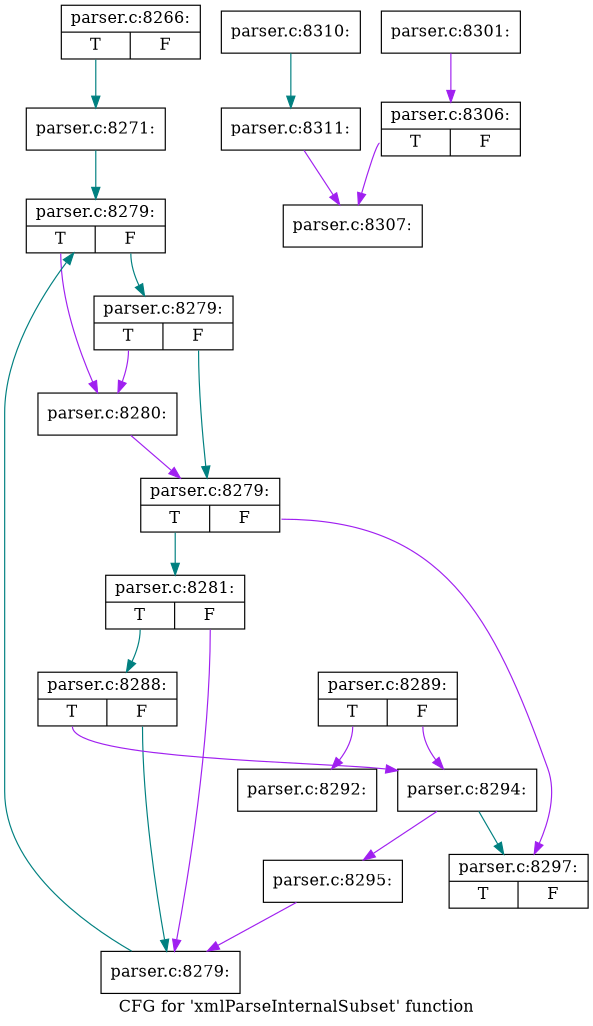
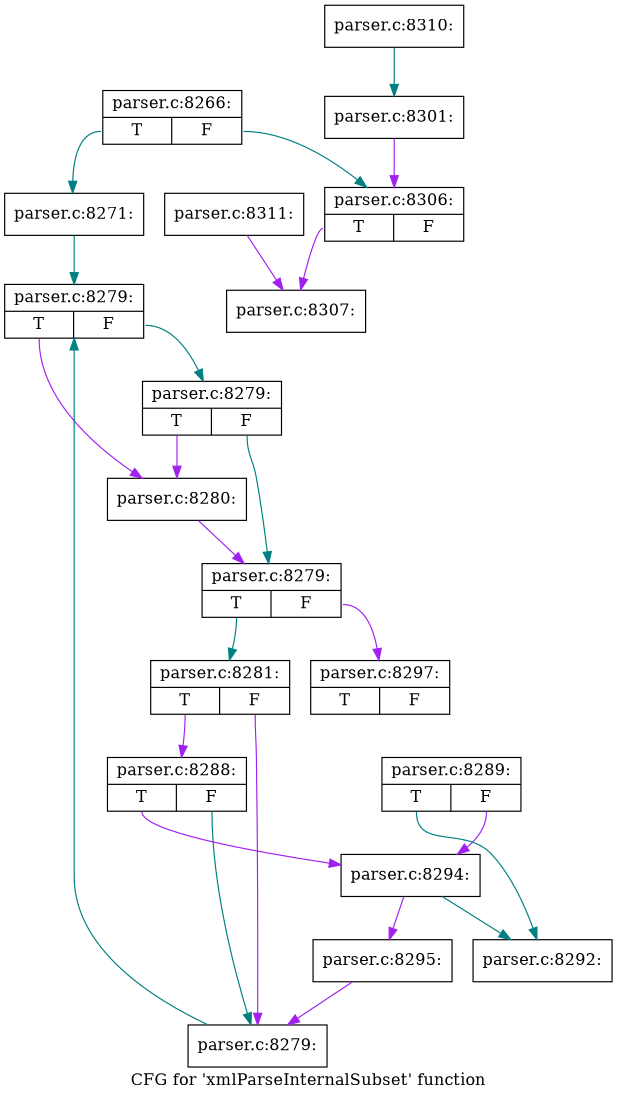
(291, 75) -> (394, 66)
none -> (304, 146)
(138, 646) -> (185, 730)
(349, 744) -> (488, 852)
(488, 828) -> (471, 915)
